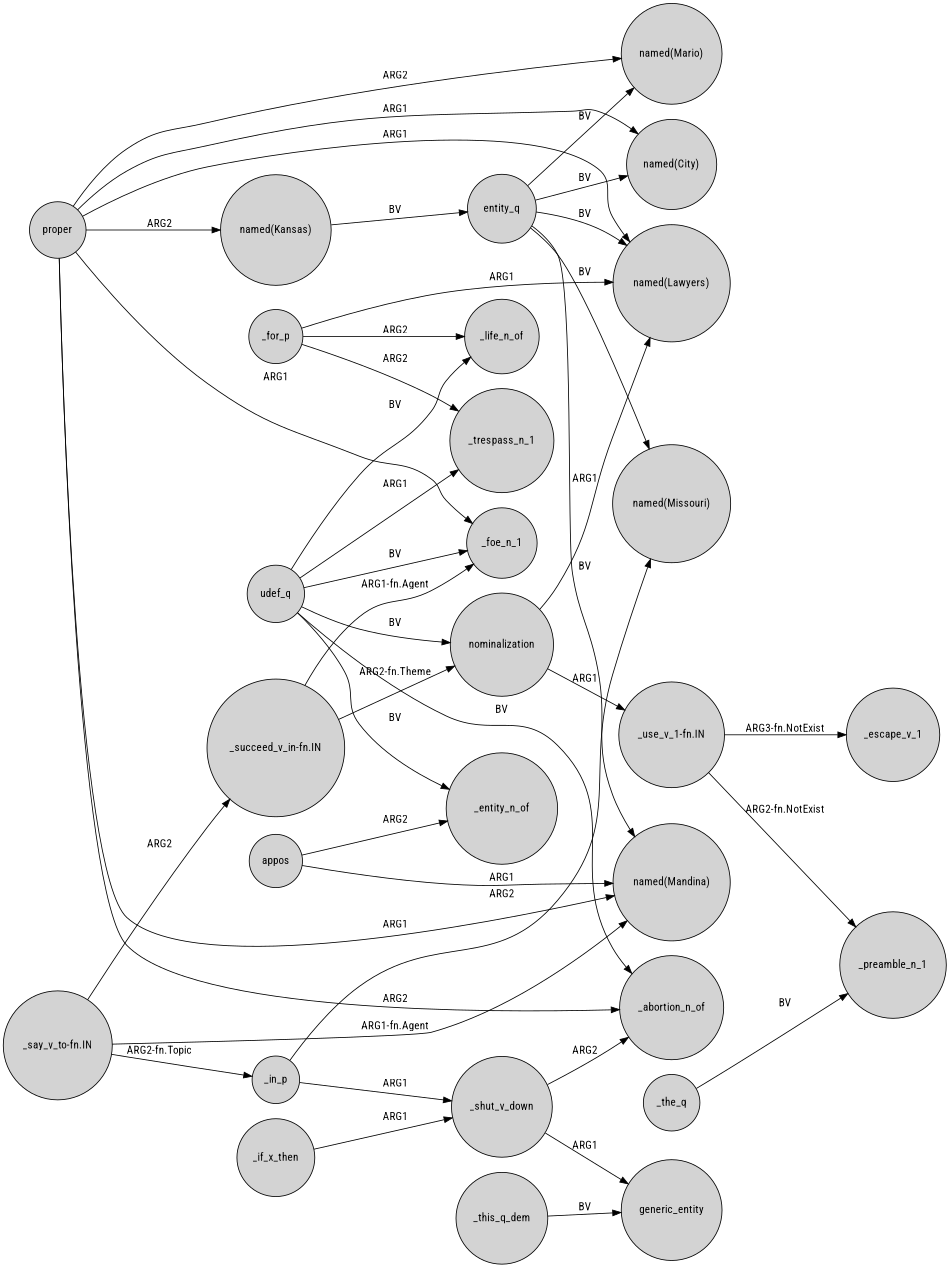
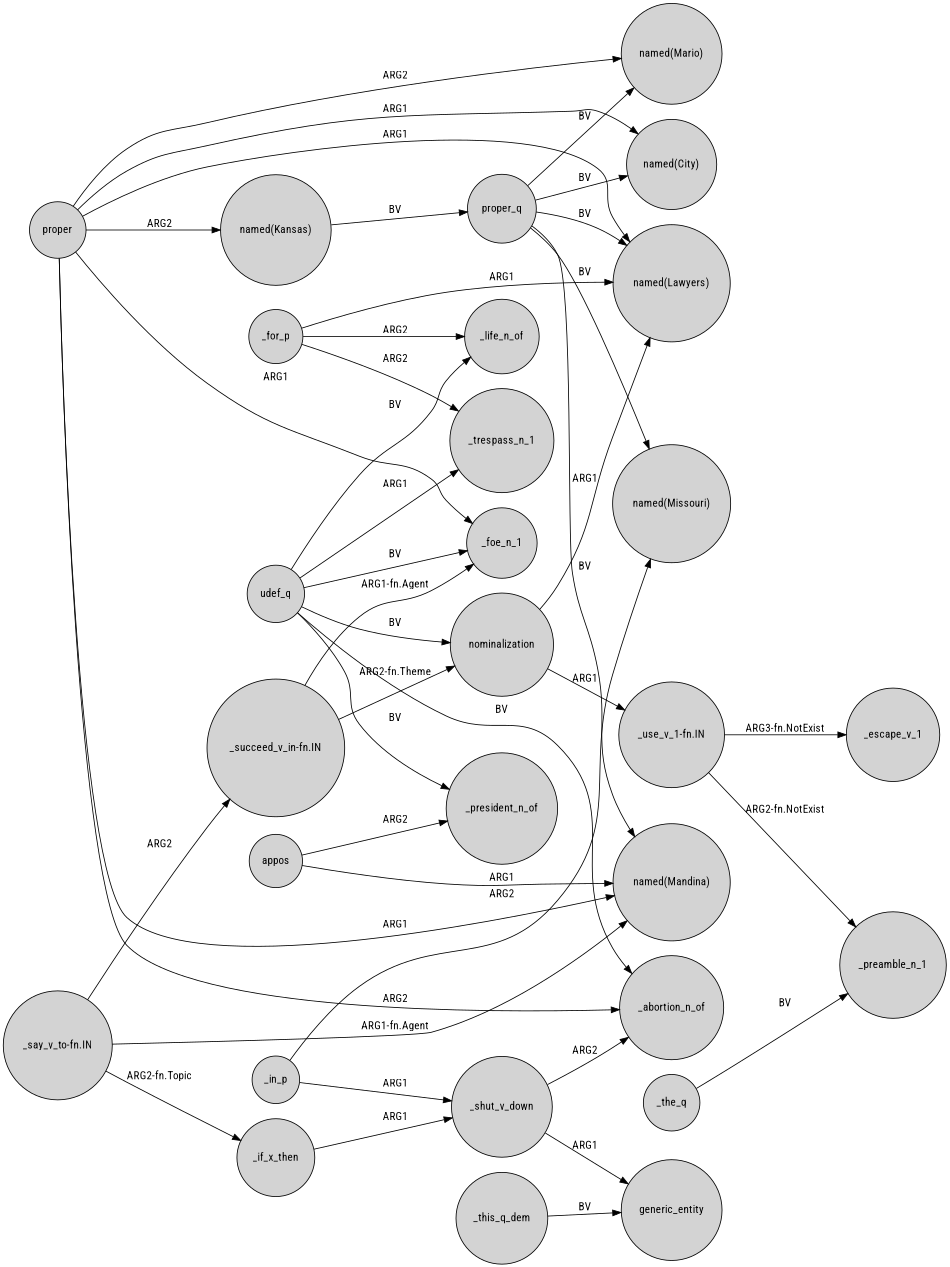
(502, 209) -> (502, 209)
(502, 809) -> (502, 809)
(177, 1065) -> (169, 1104)
